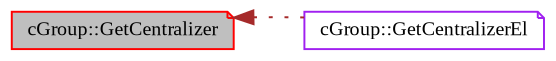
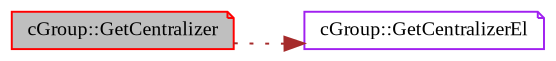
(279, 17) -> (259, 44)
